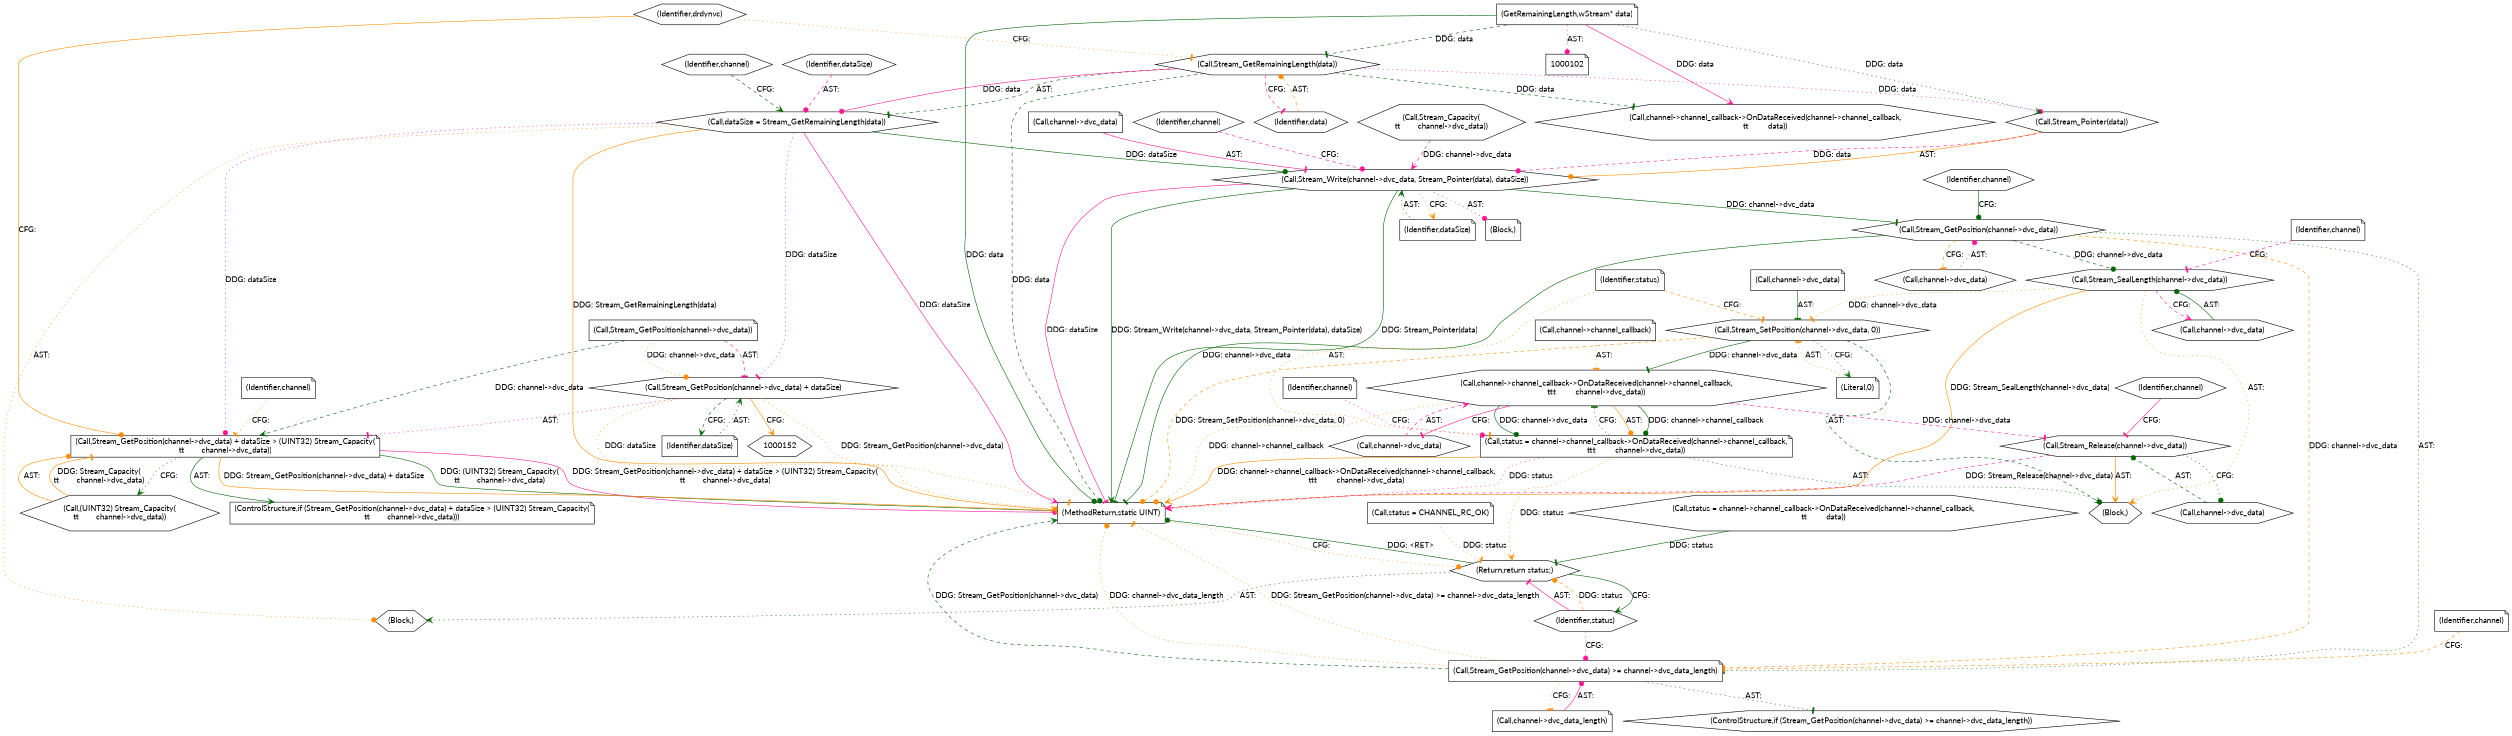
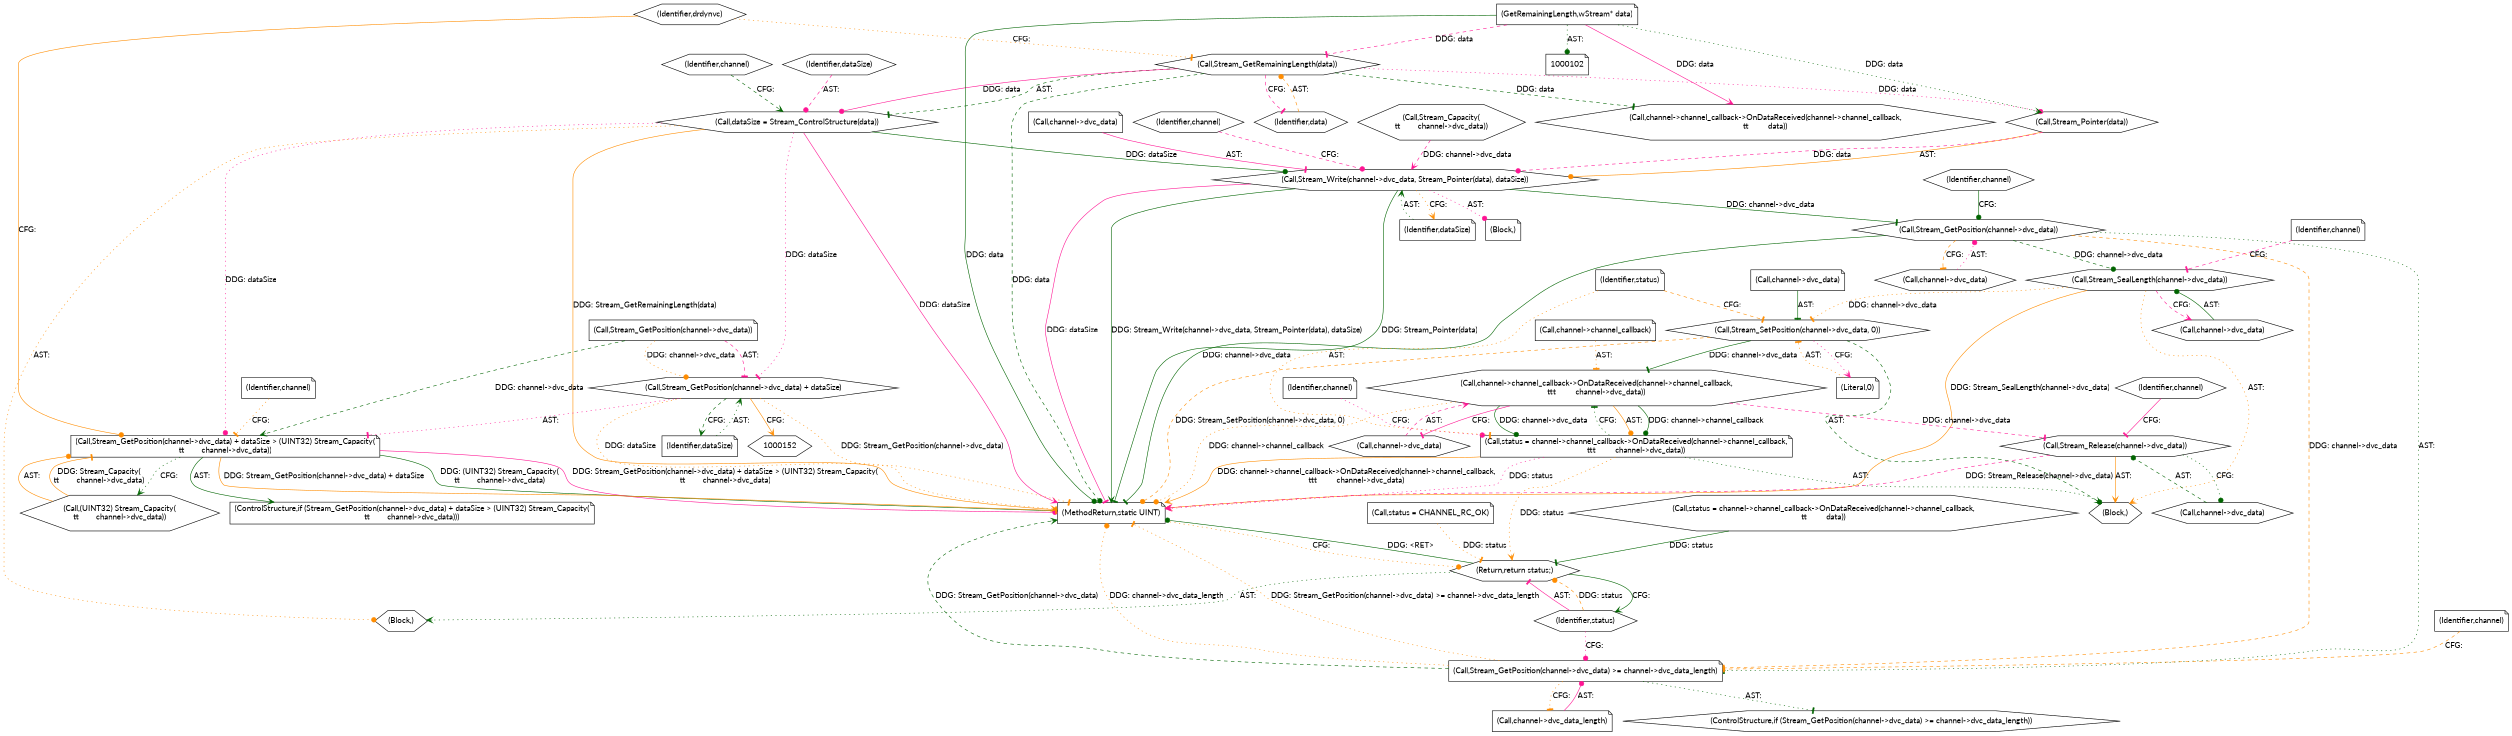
(1567, 37) -> (1567, 37)
(1418, 39) -> (1418, 39)
(797, 122) -> (797, 122)
(1831, 356) -> (1831, 356)
